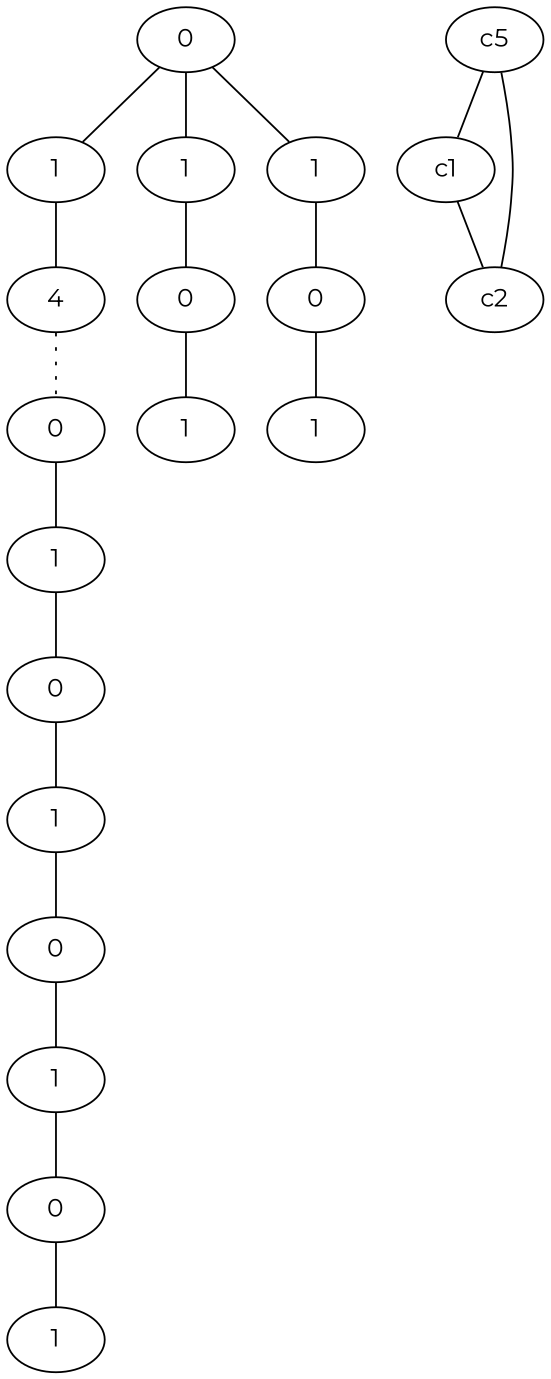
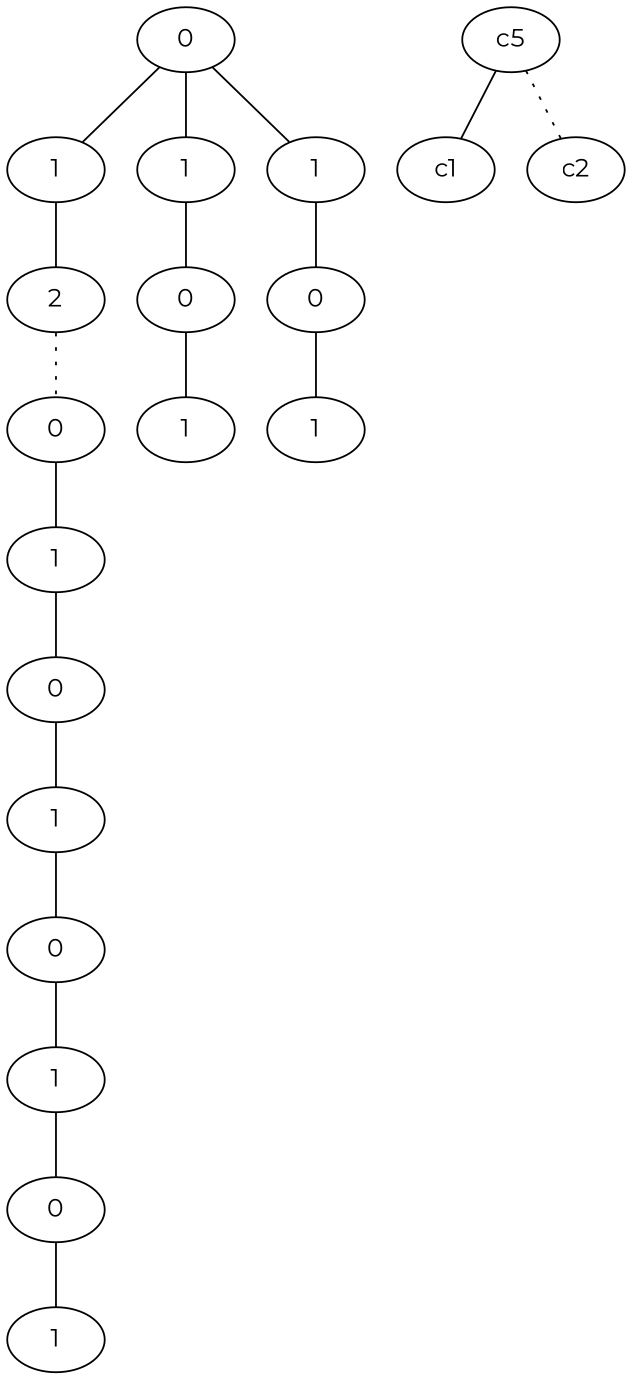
(513, 170) -> (544, 105)
(470, 234) -> none
(56, 300) -> (56, 300)
